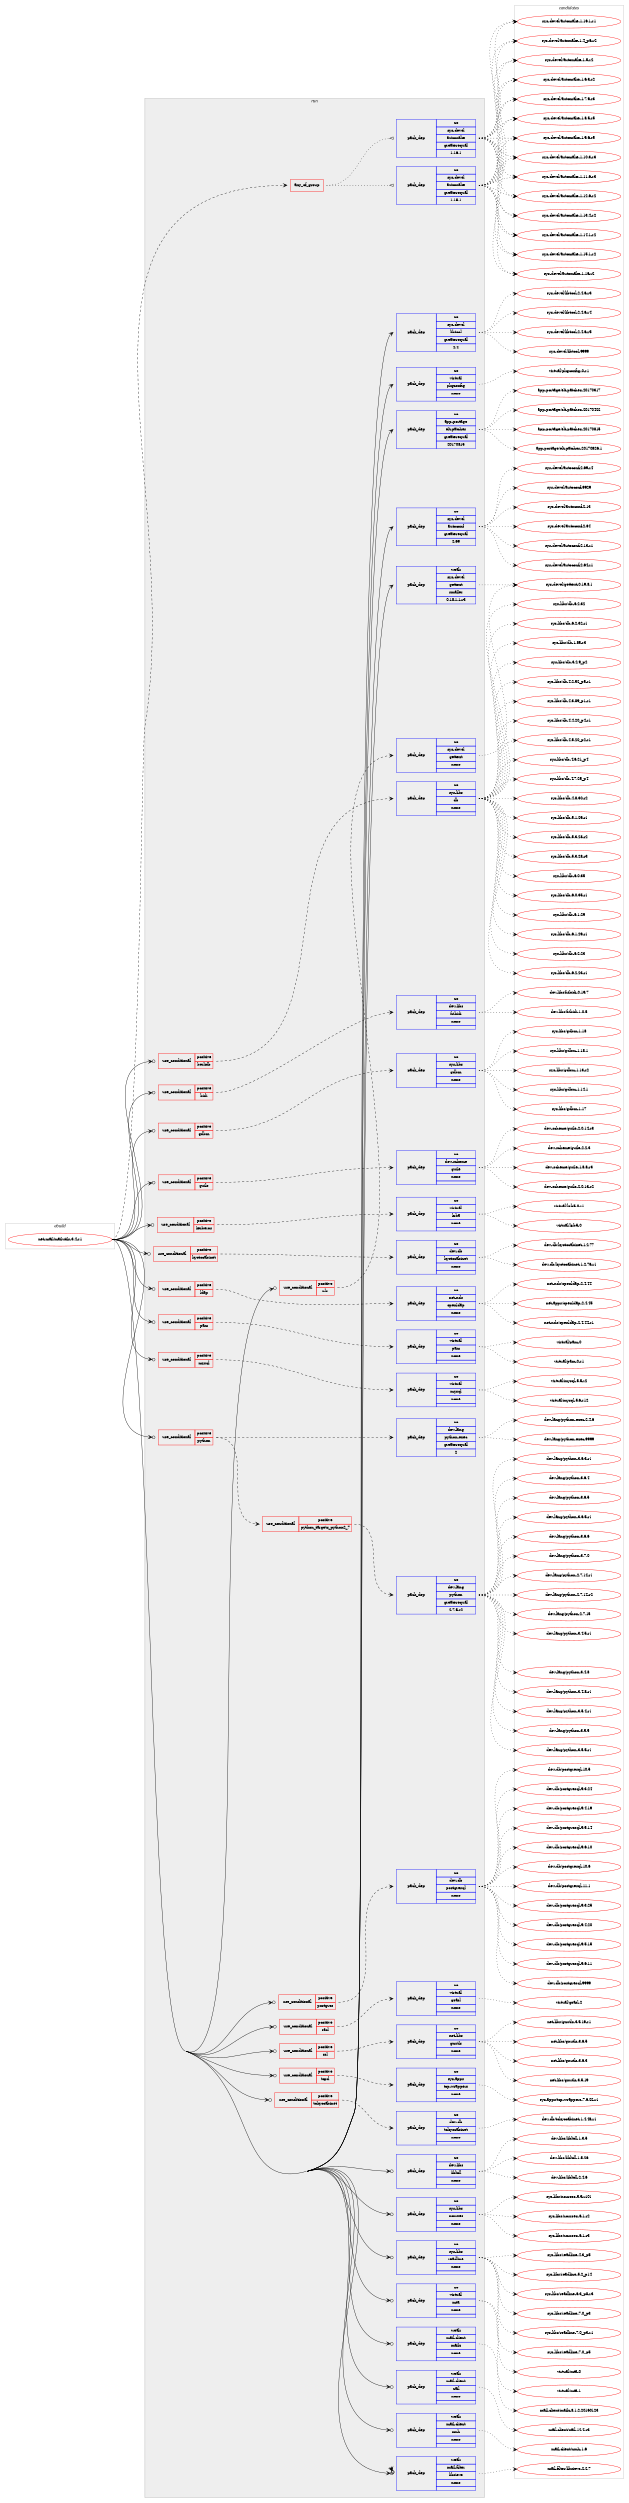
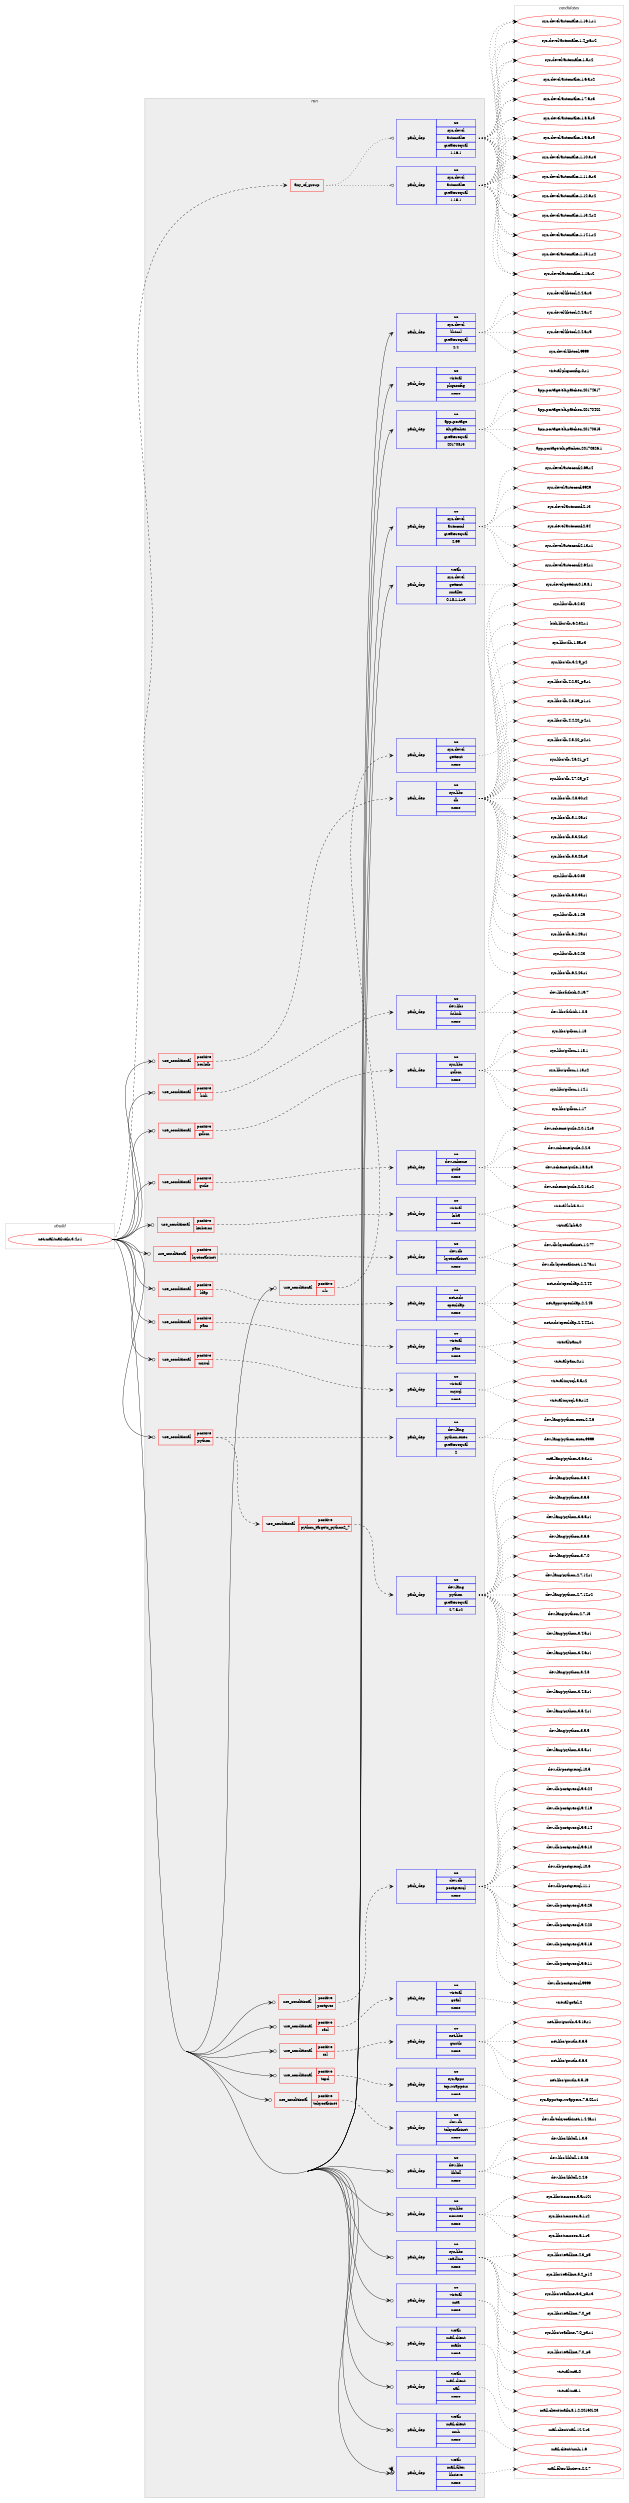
(569, 391) -> (569, 391)
(569, 624) -> (569, 624)
(569, 1459) -> (569, 1459)
none -> (569, 1653)
